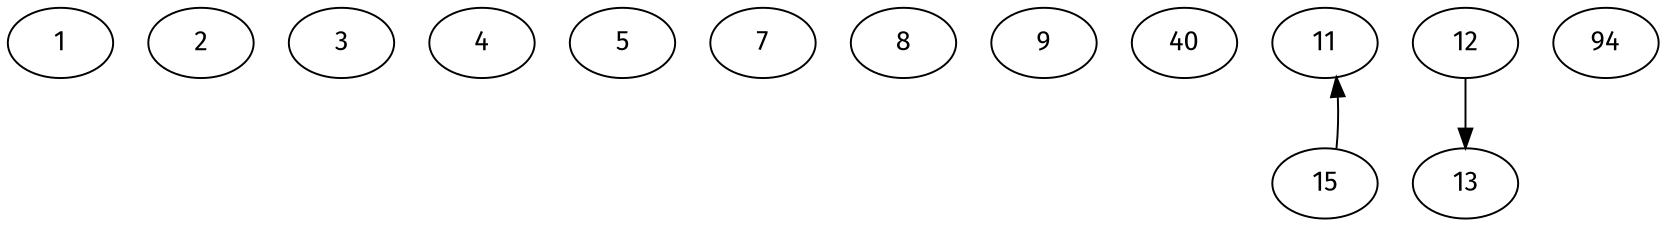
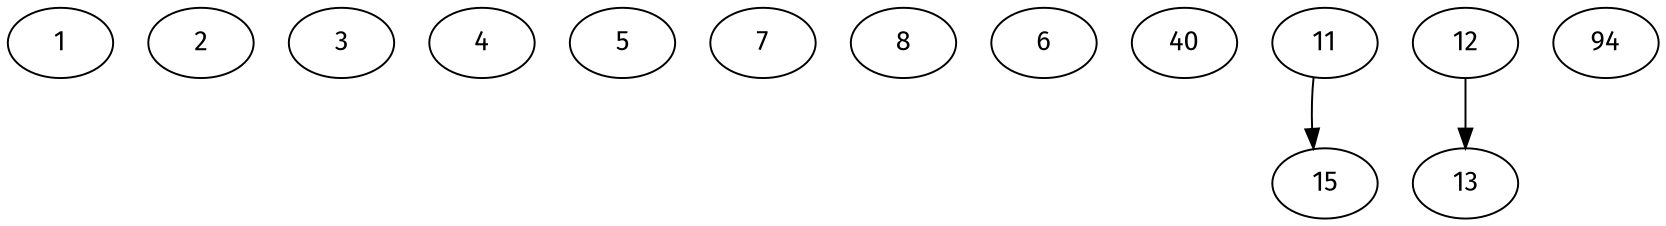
(1044, 43) -> (1044, 43)
(1338, 123) -> (1312, 103)
